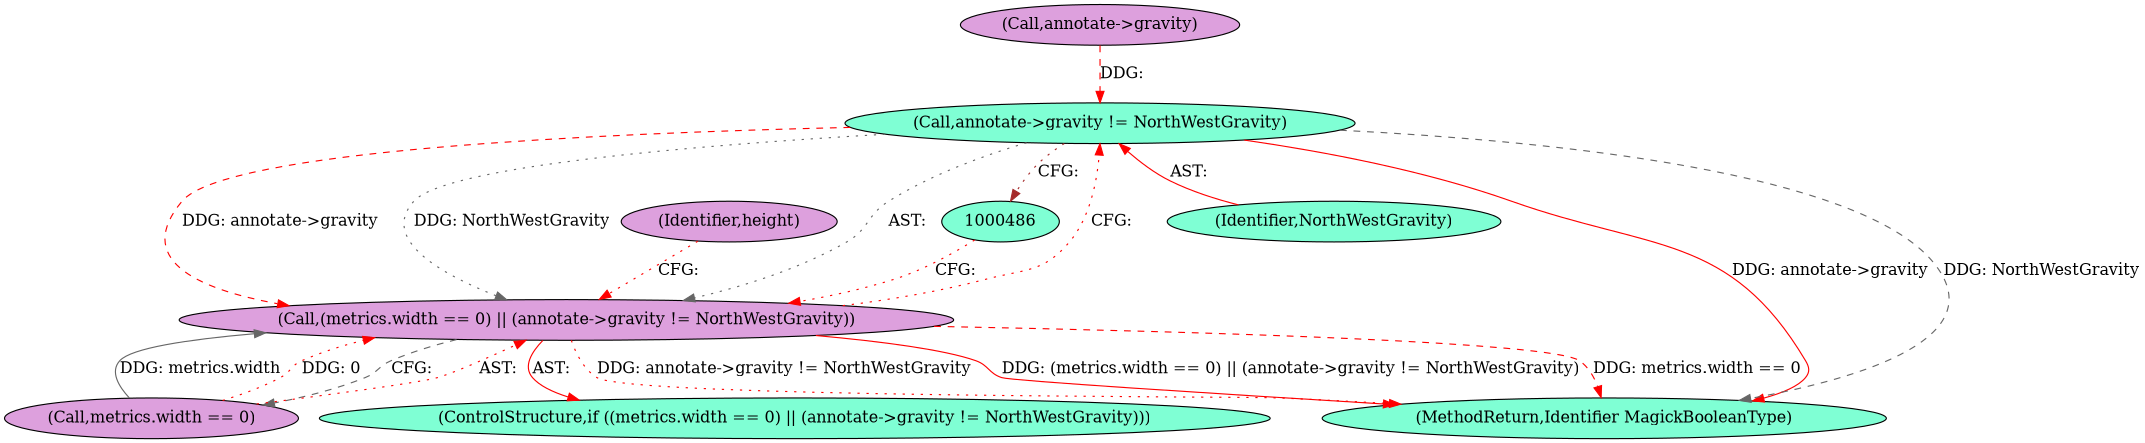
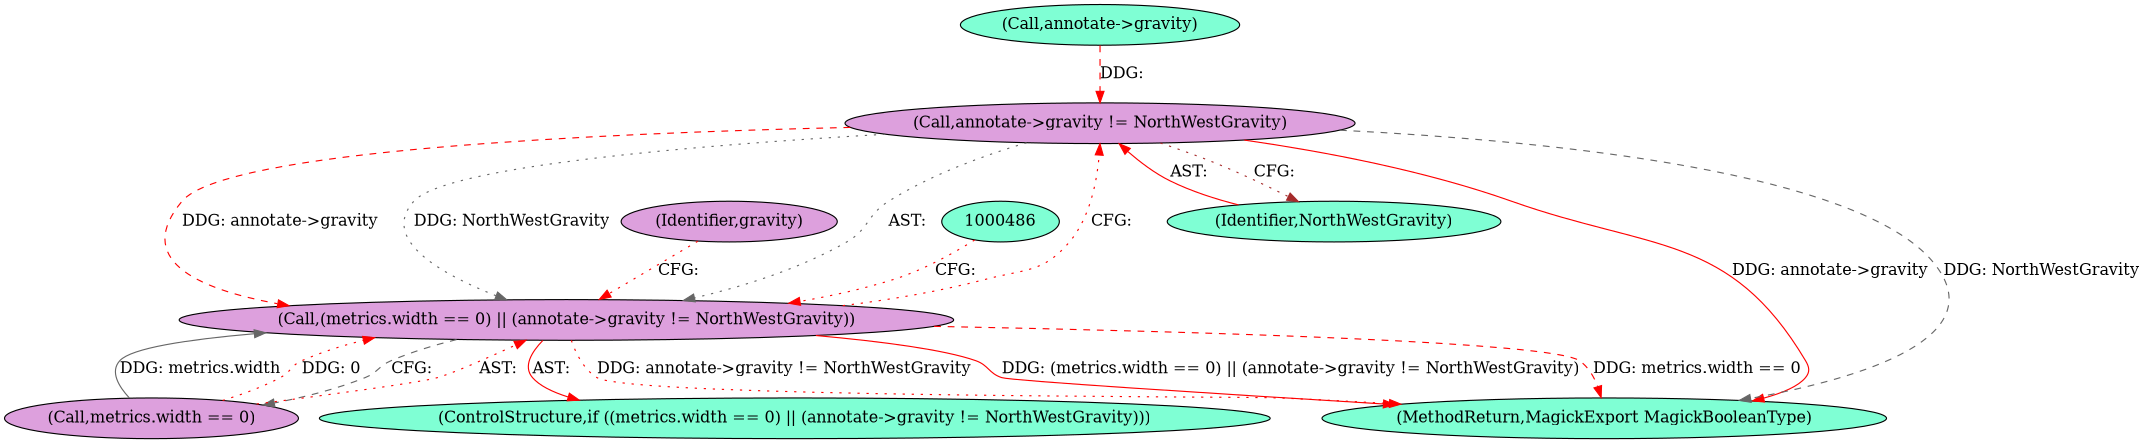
(1100, 25) -> (1100, 25)
(1100, 123) -> (1100, 123)
(1037, 164) -> (1225, 167)
(729, 222) -> (729, 222)
(1604, 418) -> (1604, 418)
